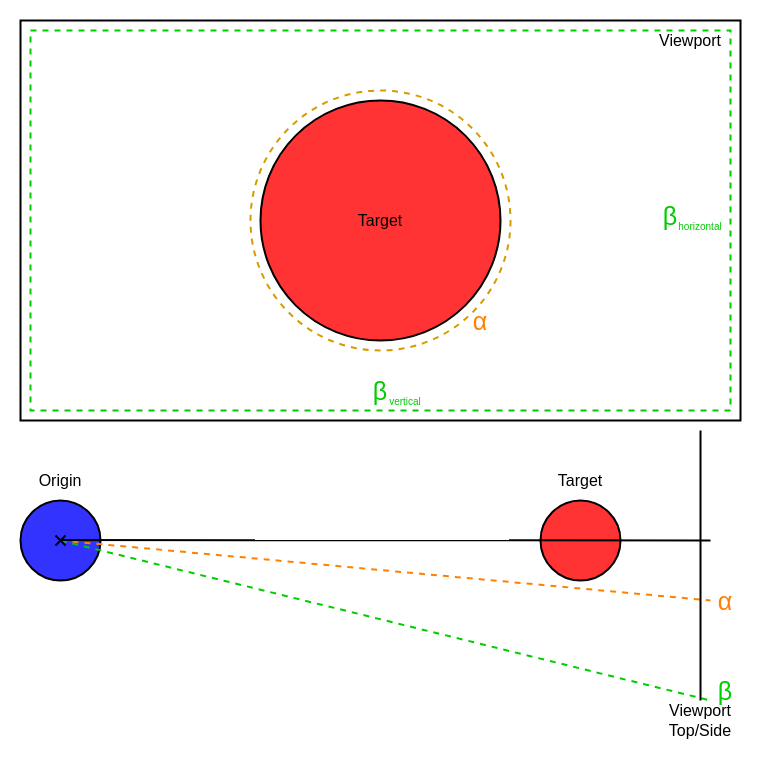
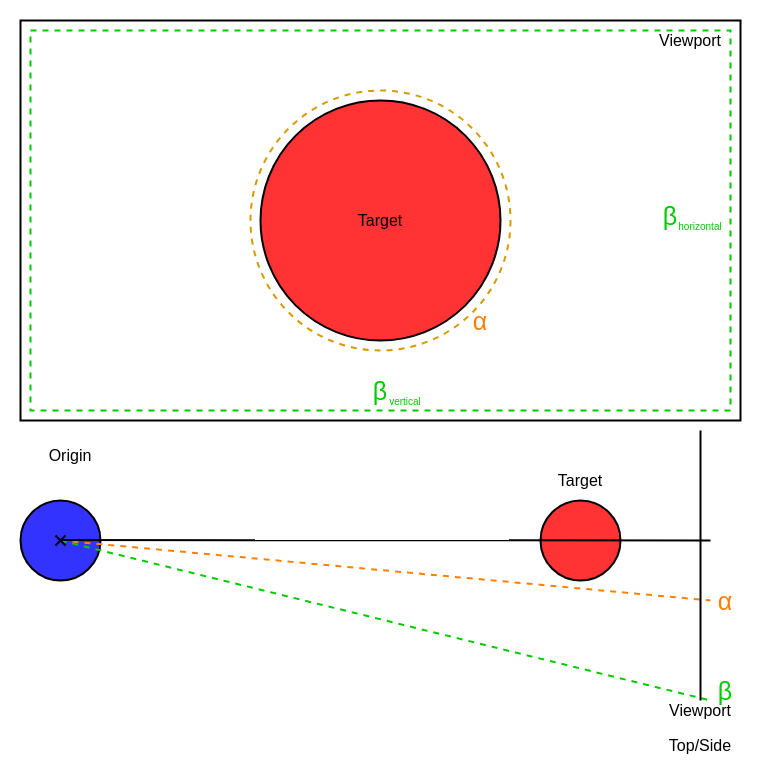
(61, 481) -> (71, 456)
(701, 731) -> (701, 746)
